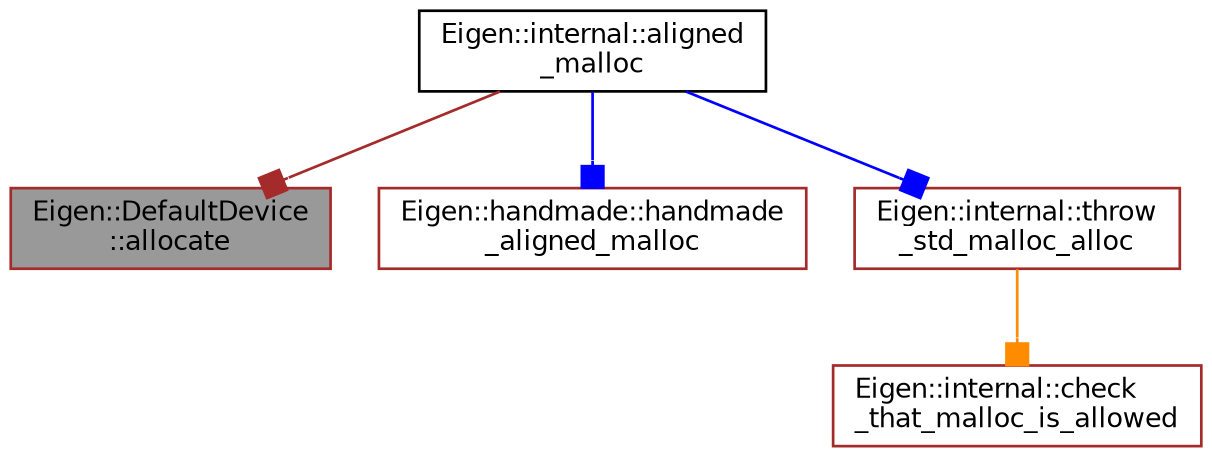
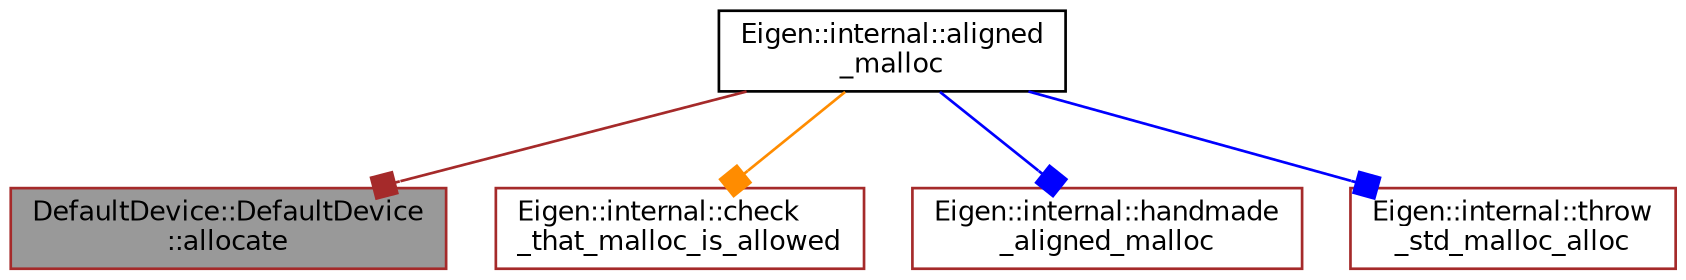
(171, 228) -> (228, 228)
(593, 228) -> (1107, 228)
(1017, 303) -> (797, 131)
